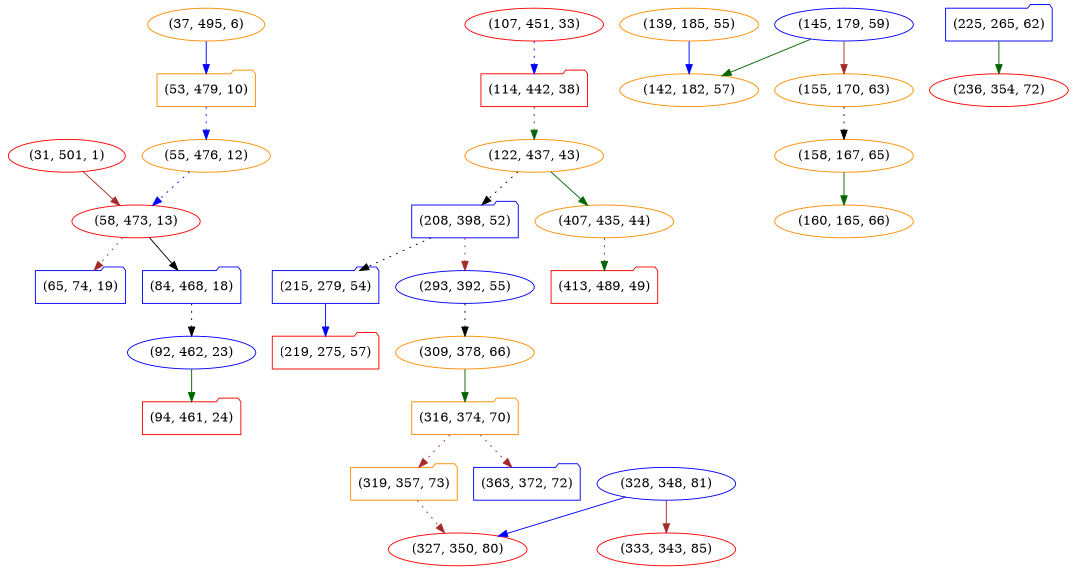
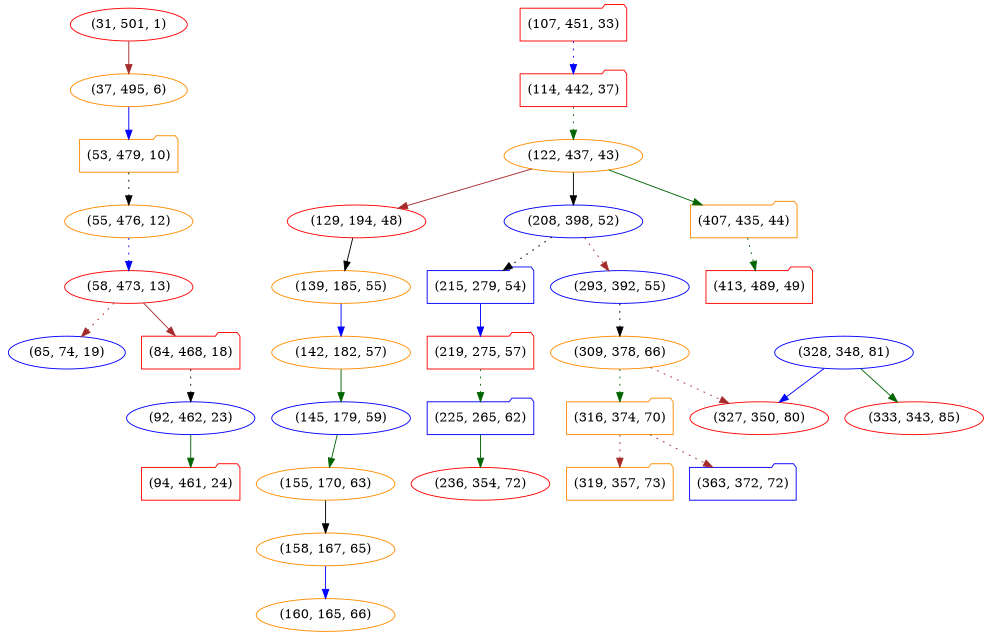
(534, 25) -> (573, 25)
(844, 53) -> (334, 447)
(771, 56) -> (341, 381)
(534, 90) -> (573, 90)
(206, 119) -> (129, 184)
(844, 119) -> (326, 512)
(844, 184) -> (326, 578)
(503, 185) -> (573, 184)
(98, 186) -> (129, 53)
none -> (357, 221)
(465, 221) -> (573, 221)
(604, 221) -> (744, 221)
(161, 251) -> (156, 316)
(80, 287) -> (67, 353)
(192, 287) -> (191, 353)
(465, 381) -> (620, 381)
none -> (480, 381)
(666, 512) -> (876, 382)
(428, 513) -> (685, 384)
